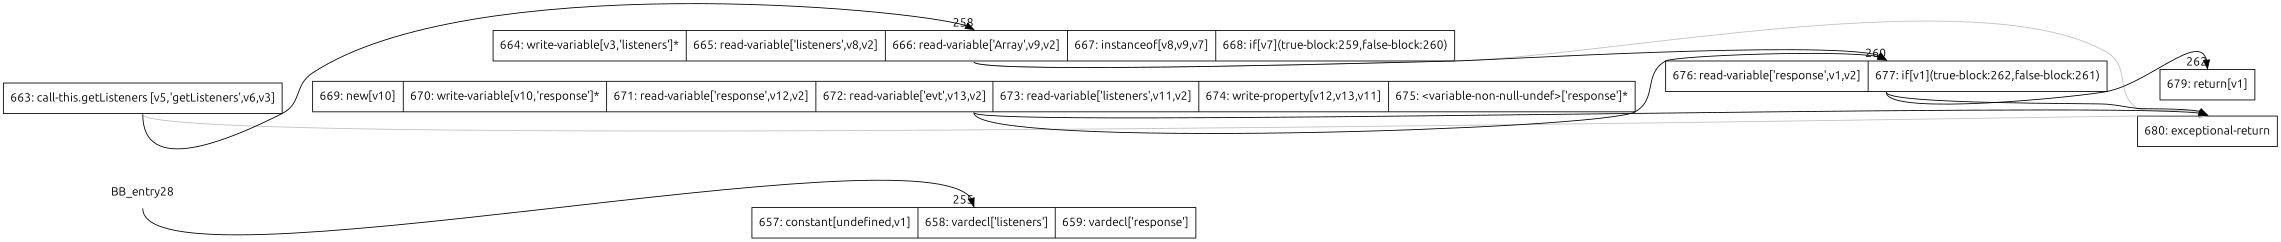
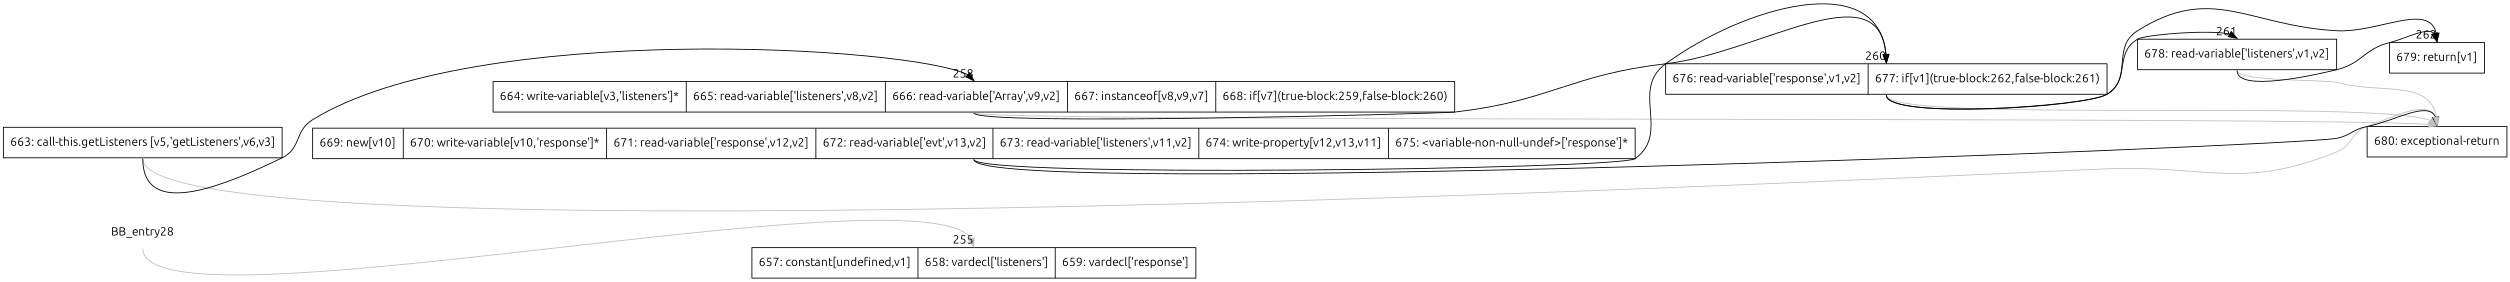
none -> (2237, 54)
(2051, 103) -> (2158, 110)
(555, 208) -> (555, 248)
